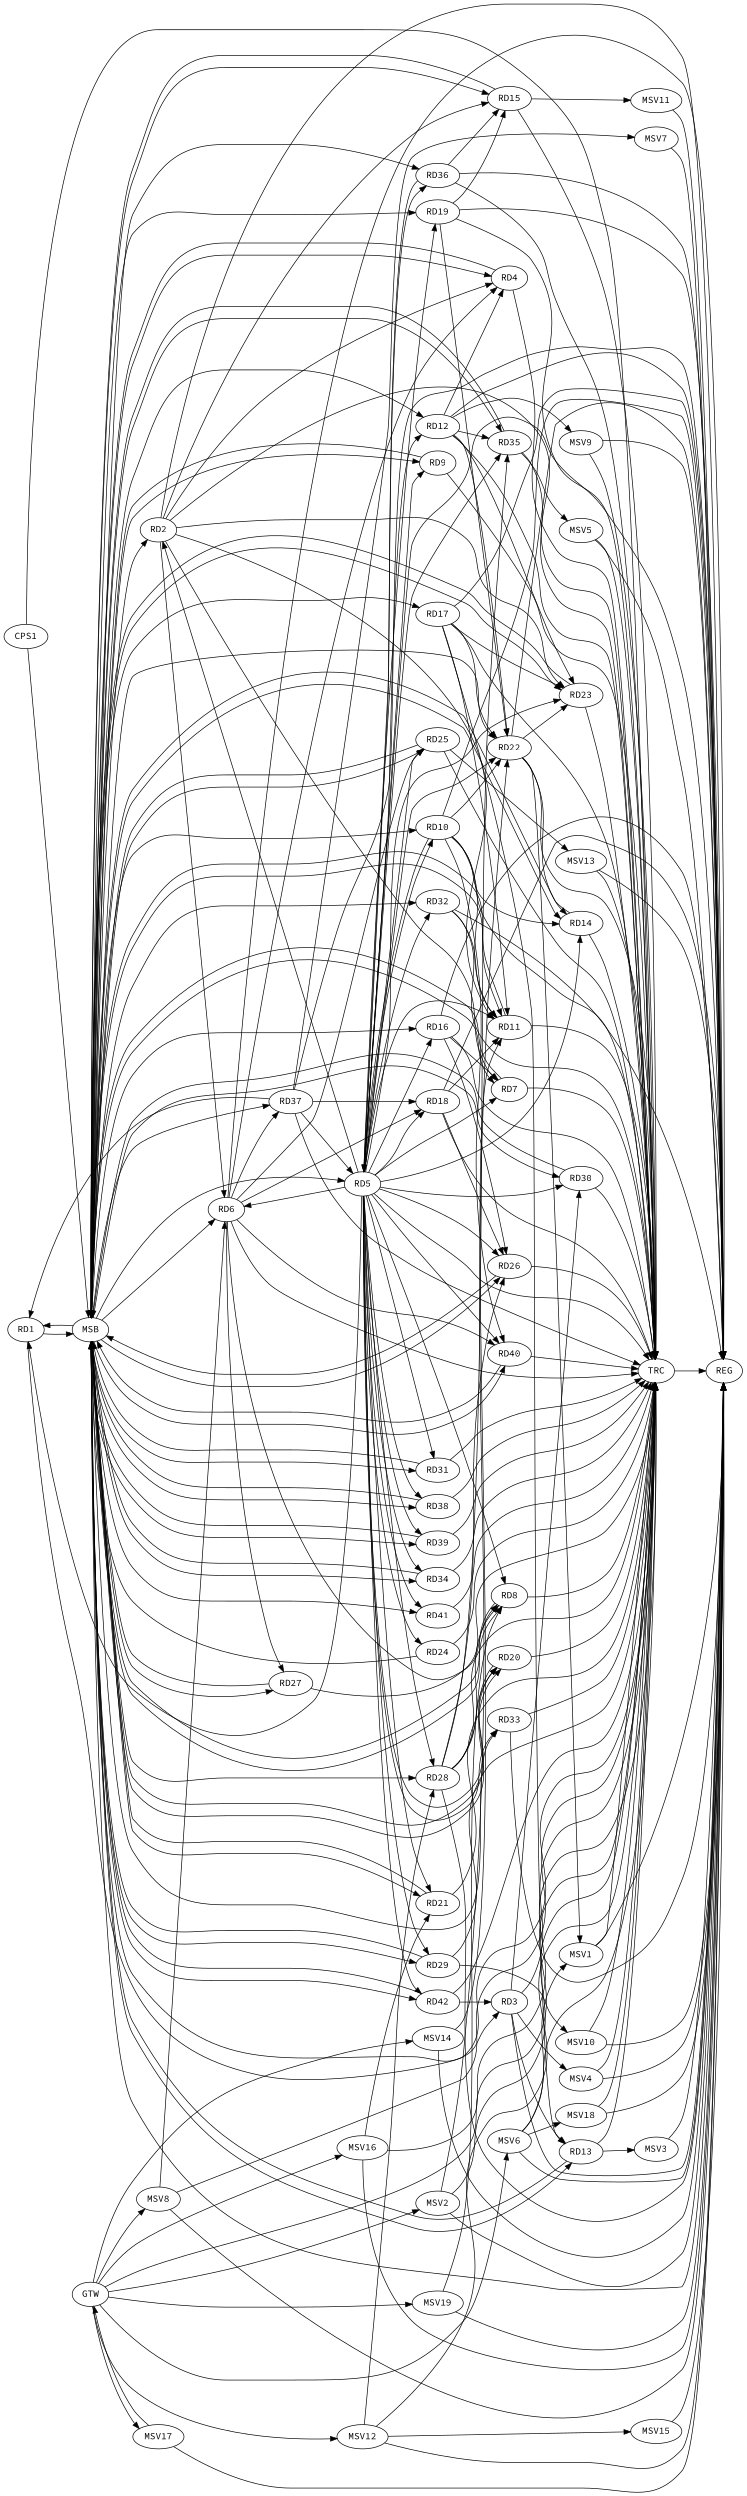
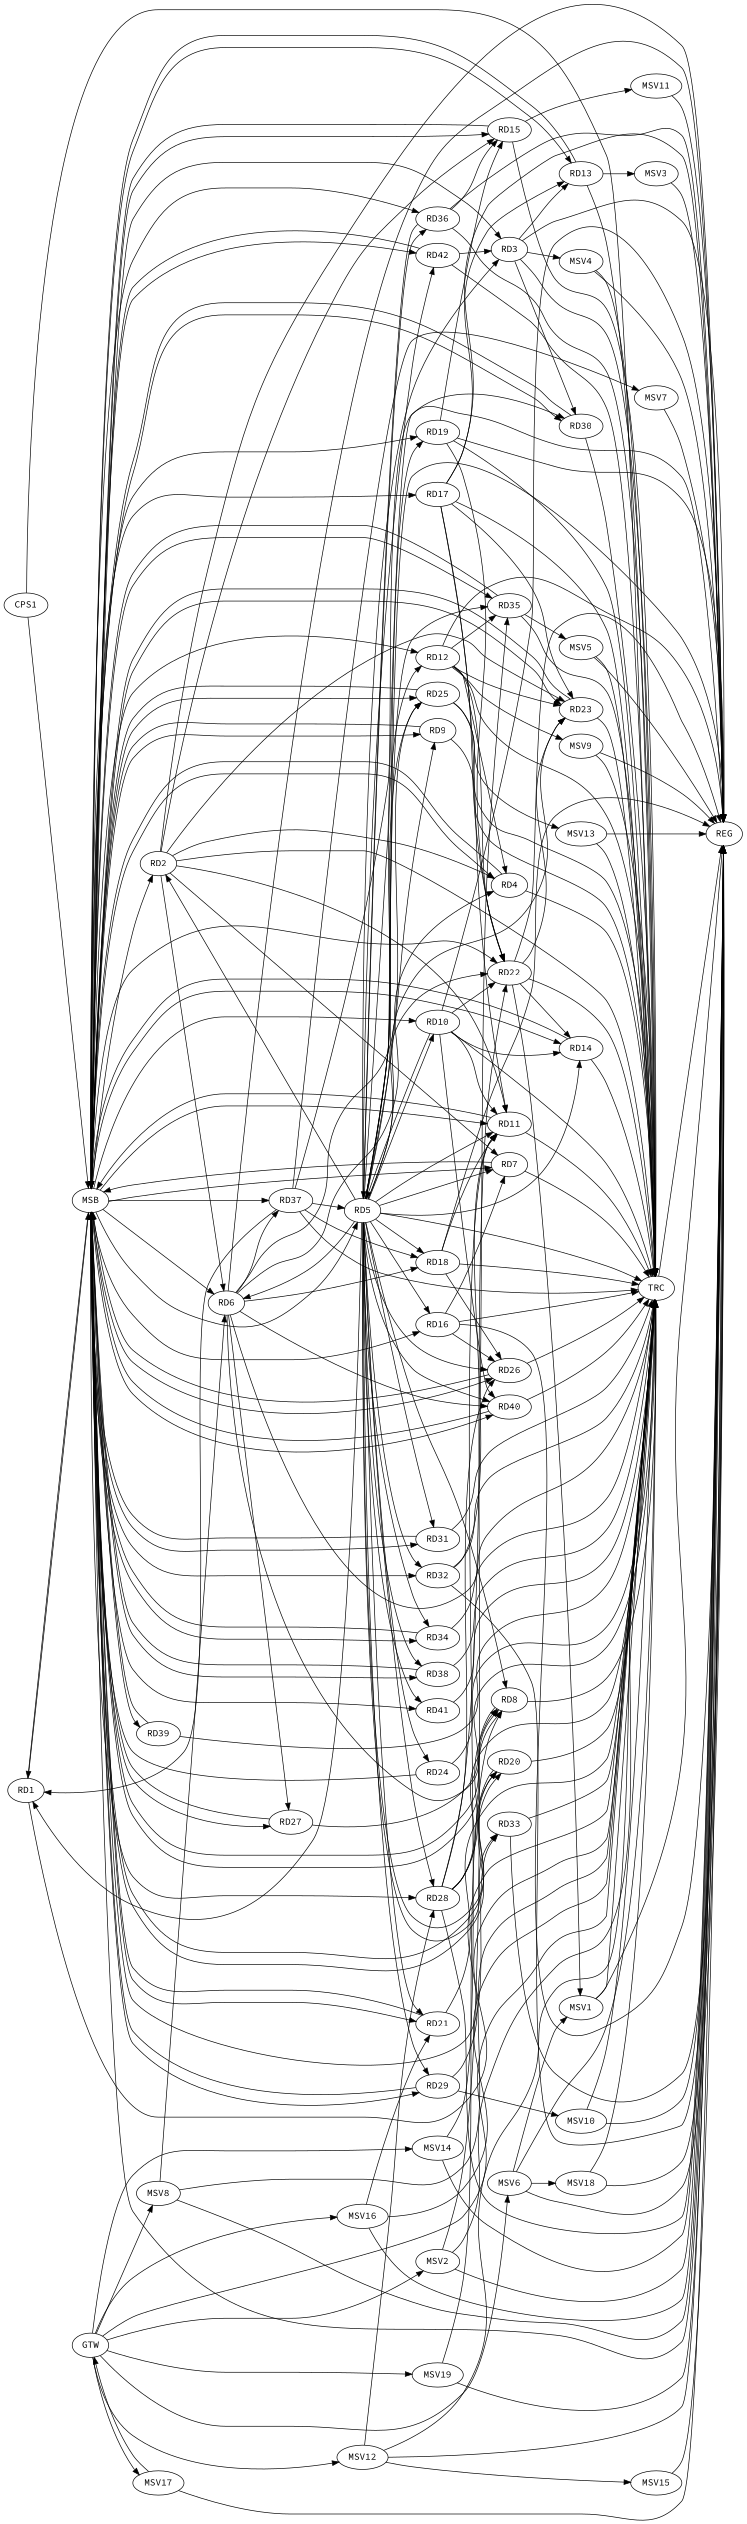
(388, 1442) -> (372, 718)
